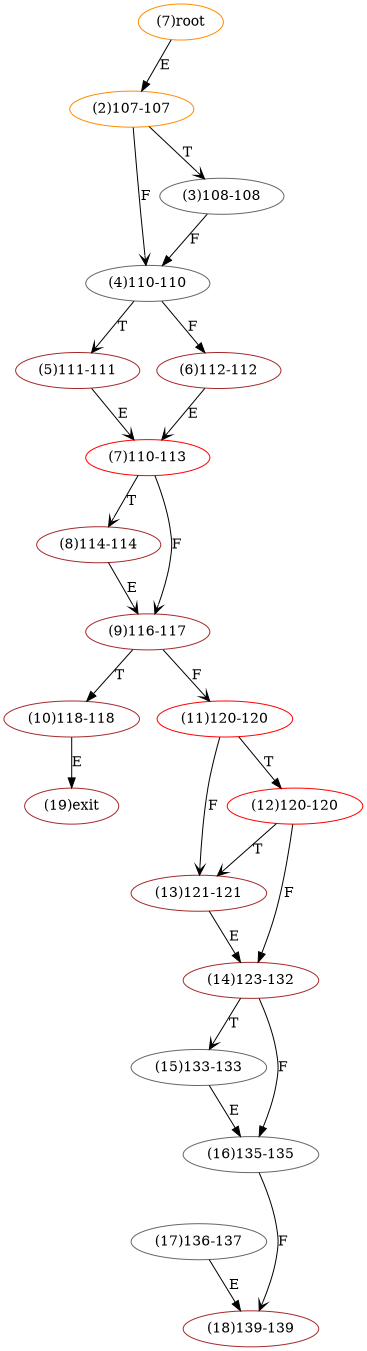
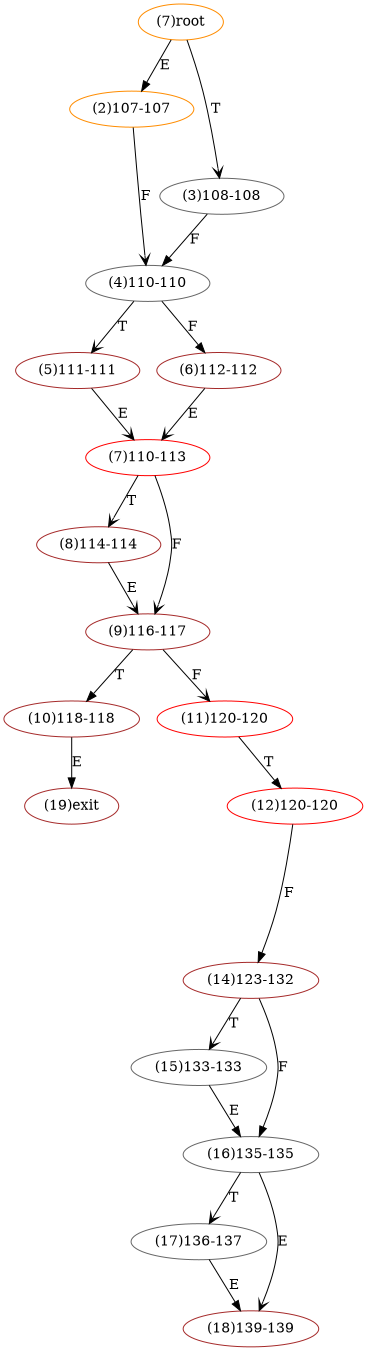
(173, 149) -> (206, 103)
(199, 893) -> none
none -> (228, 1194)
(283, 1242) -> (283, 1242)
